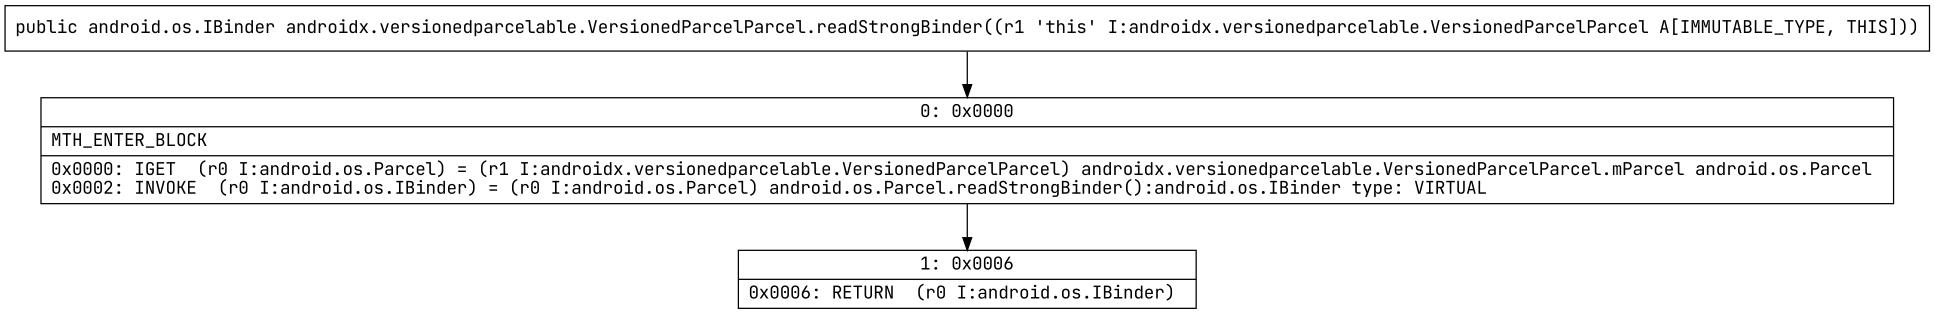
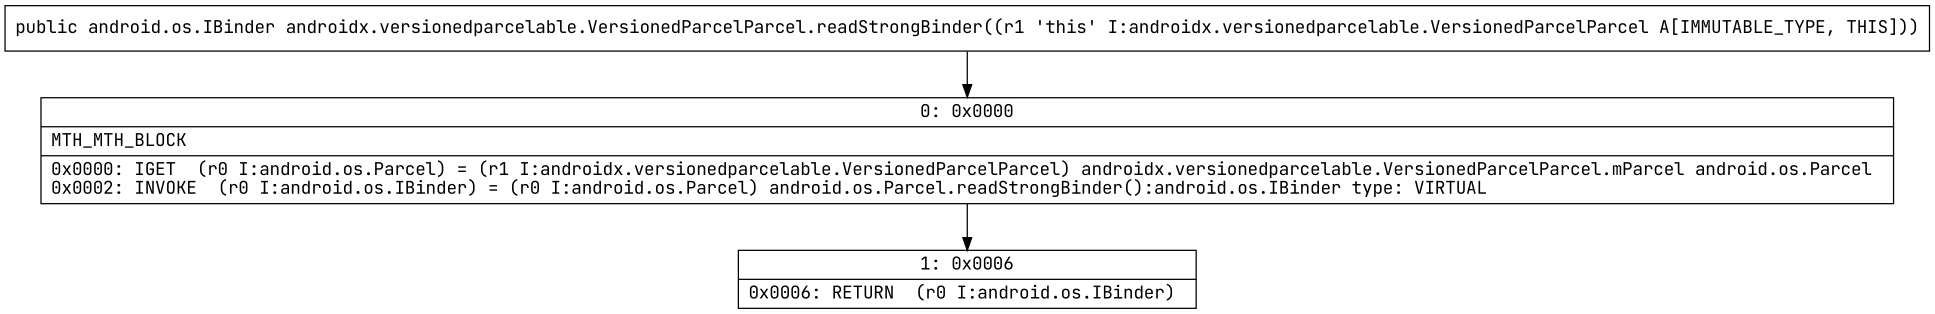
(129, 141) -> (119, 141)
